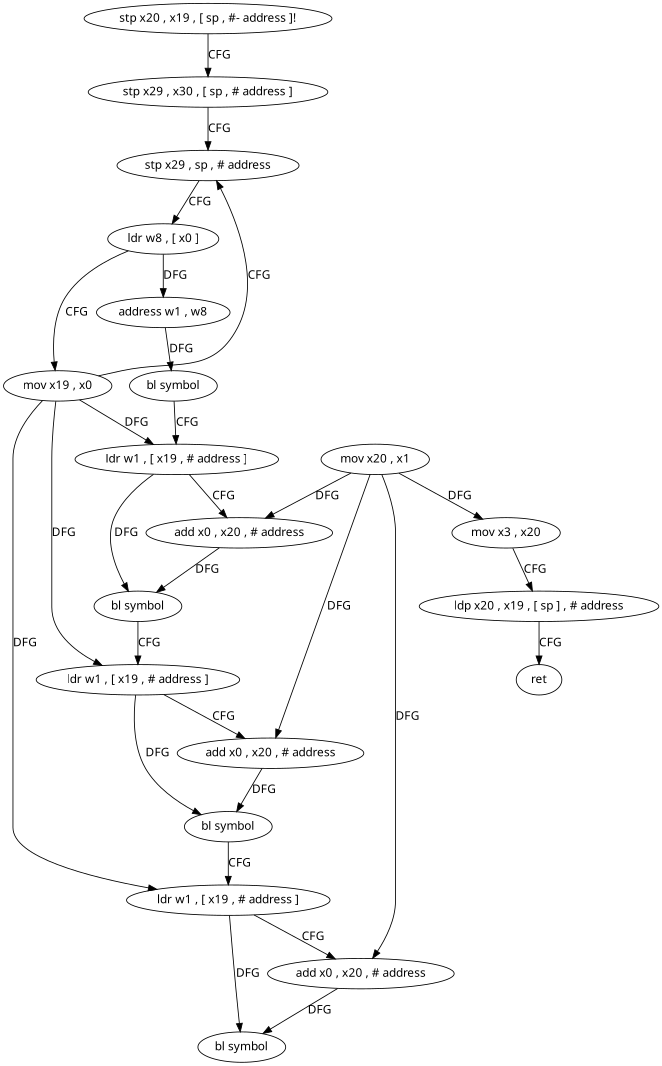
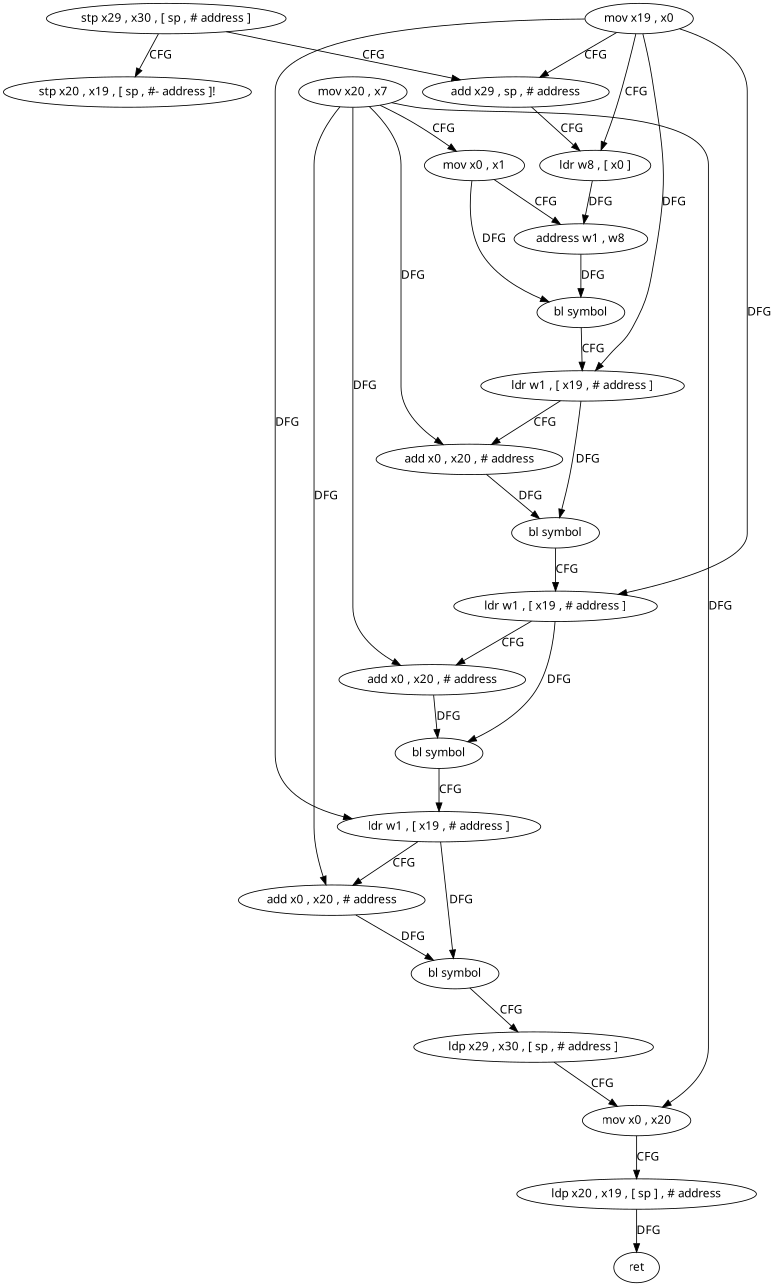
(208, 51) -> (149, 52)
(208, 166) -> (516, 92)
none -> (474, 166)
(69, 292) -> (622, 89)
(375, 459) -> (353, 92)
(506, 533) -> (637, 1121)
(551, 643) -> (649, 1231)
none -> (534, 1047)
